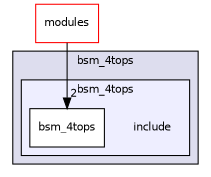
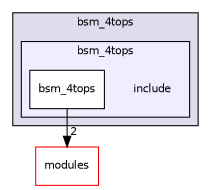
(67, 70) -> (67, 123)
